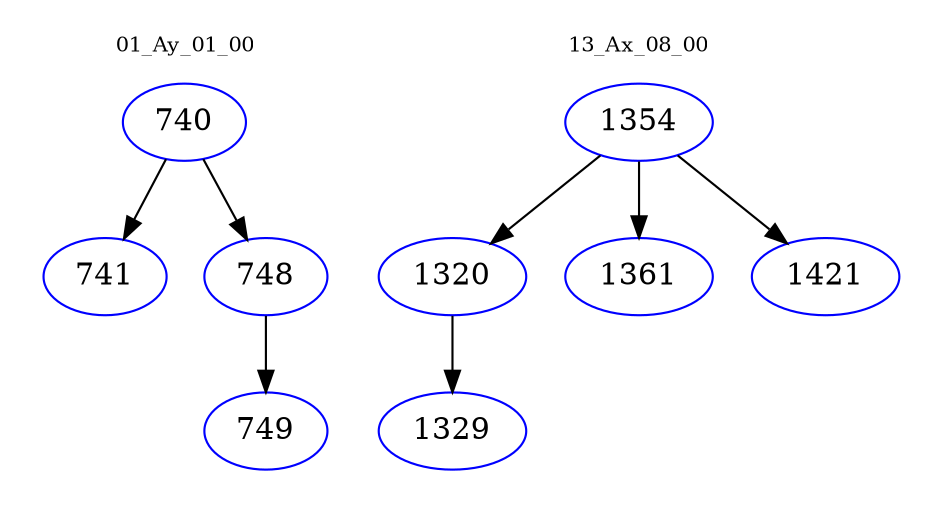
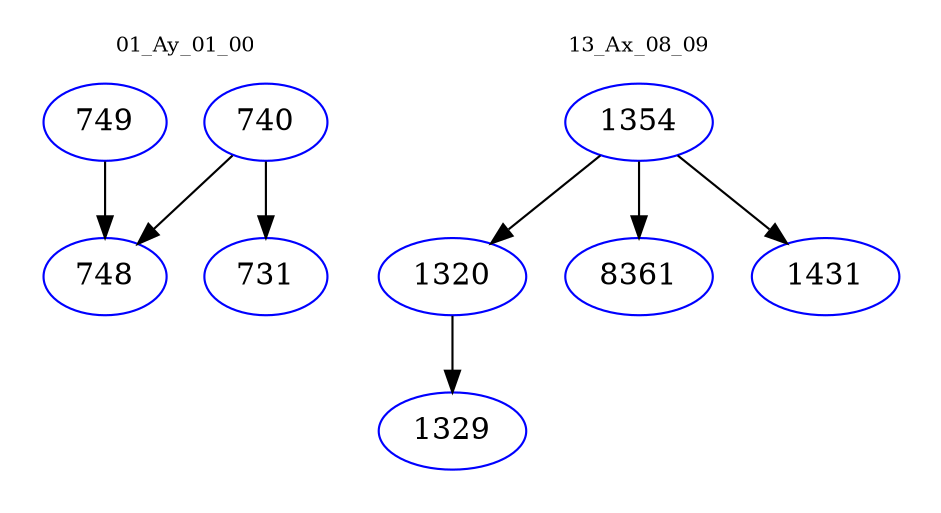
(639, 46) -> (639, 46)
(105, 277) -> (266, 277)
(639, 277) -> (639, 277)
(826, 277) -> (826, 277)
(266, 343) -> (105, 189)
